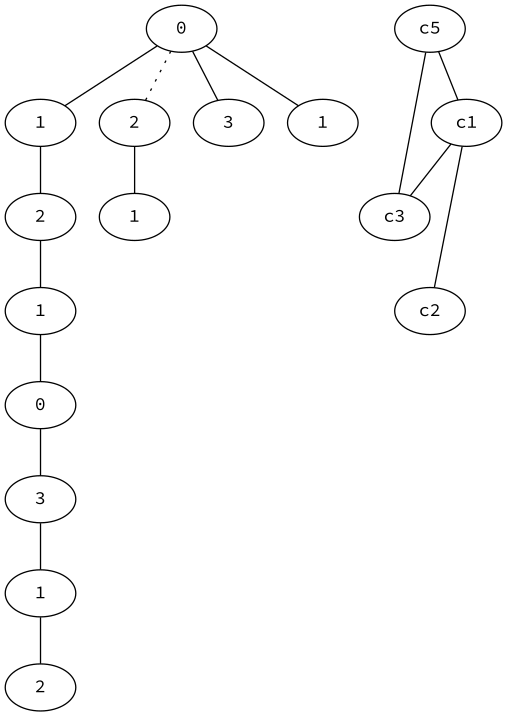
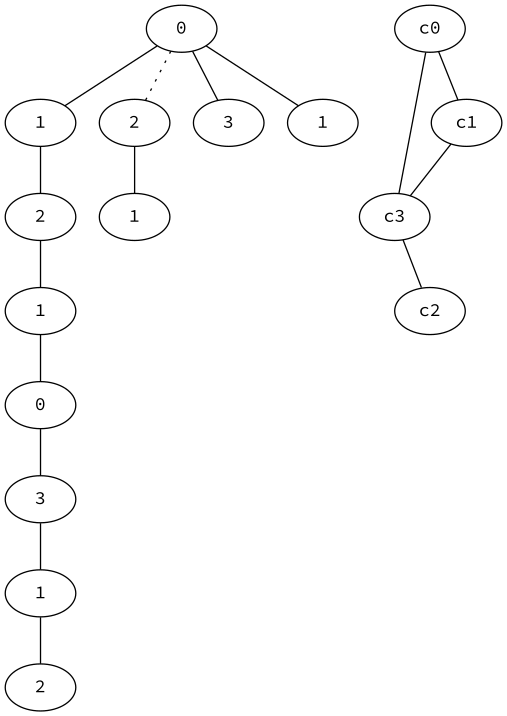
(430, 29) -> (430, 29)
(448, 217) -> (412, 264)
